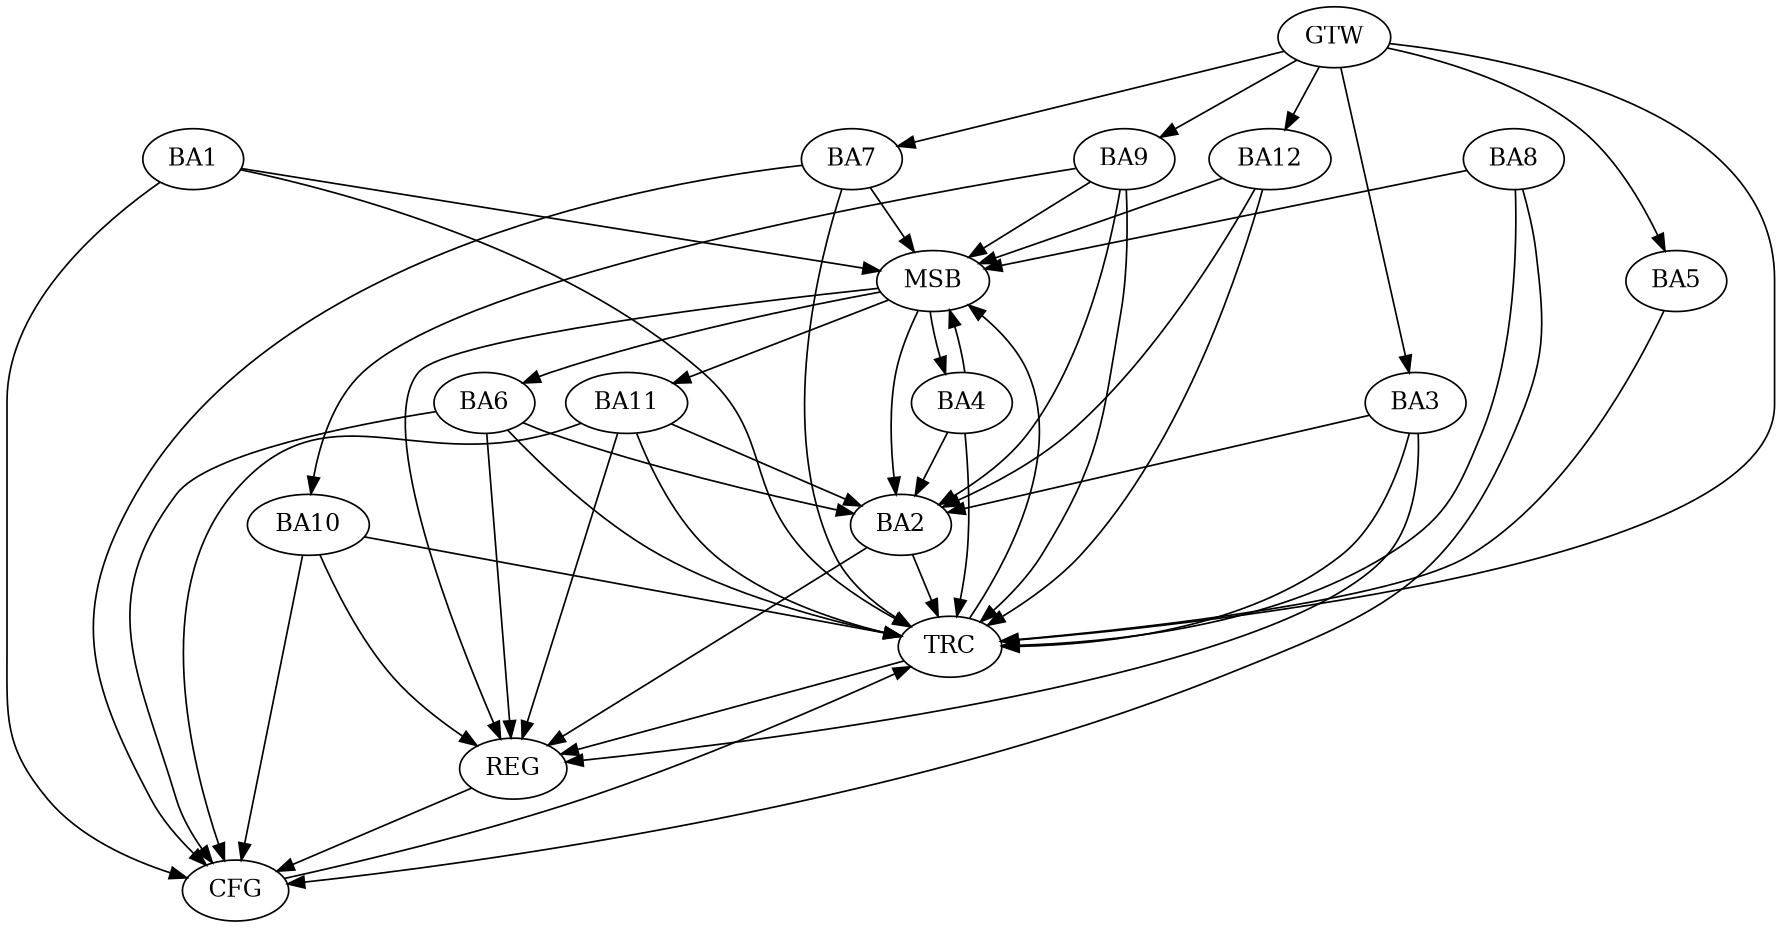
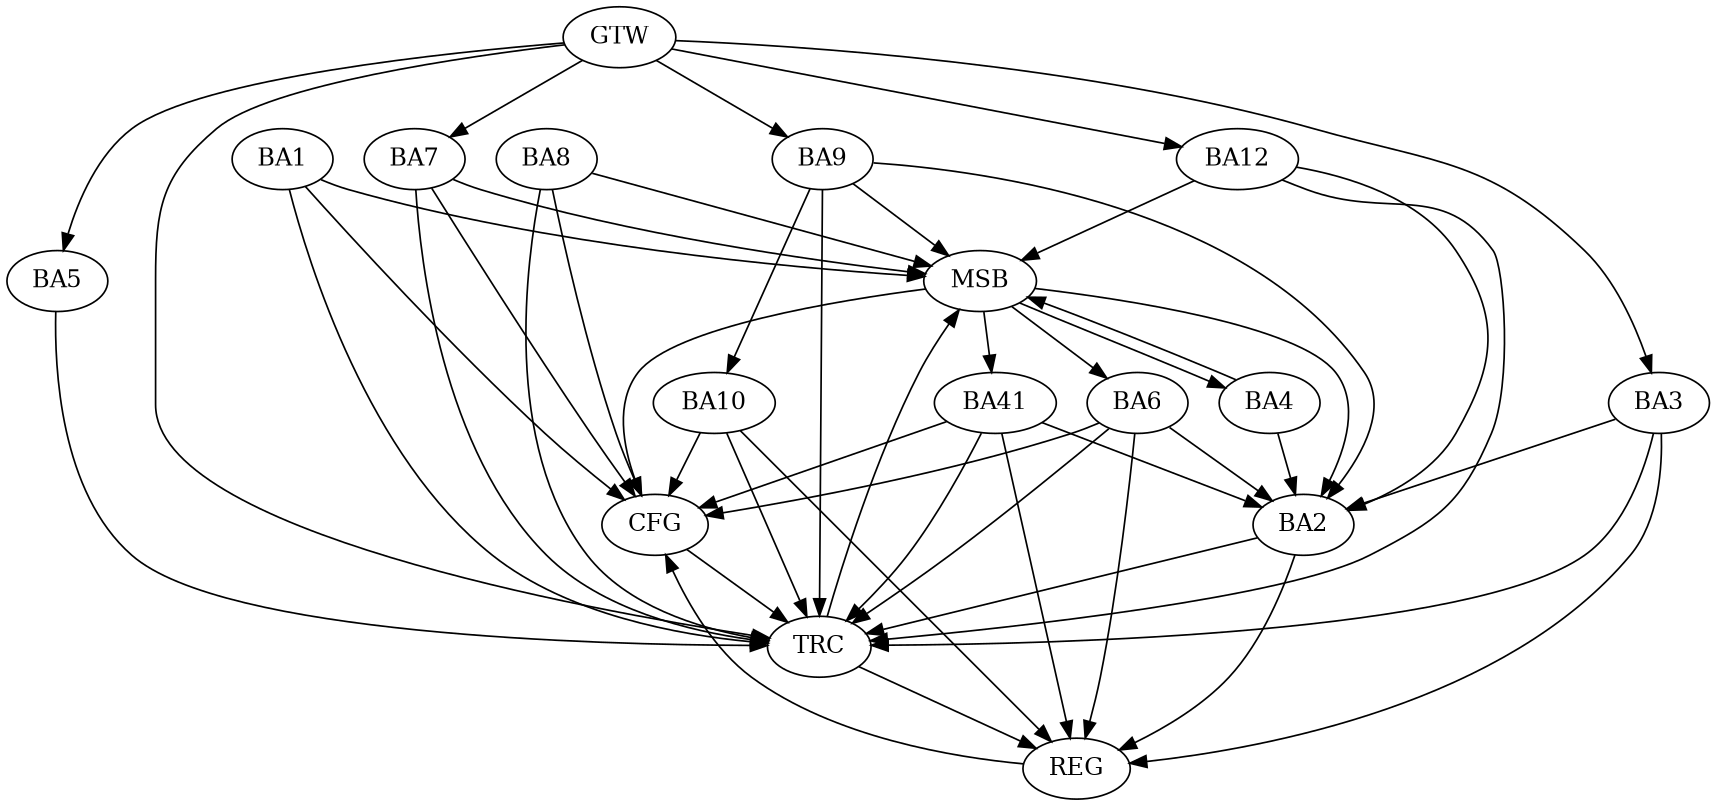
(465, 352) -> (723, 329)
(627, 403) -> (995, 403)
(969, 521) -> none
